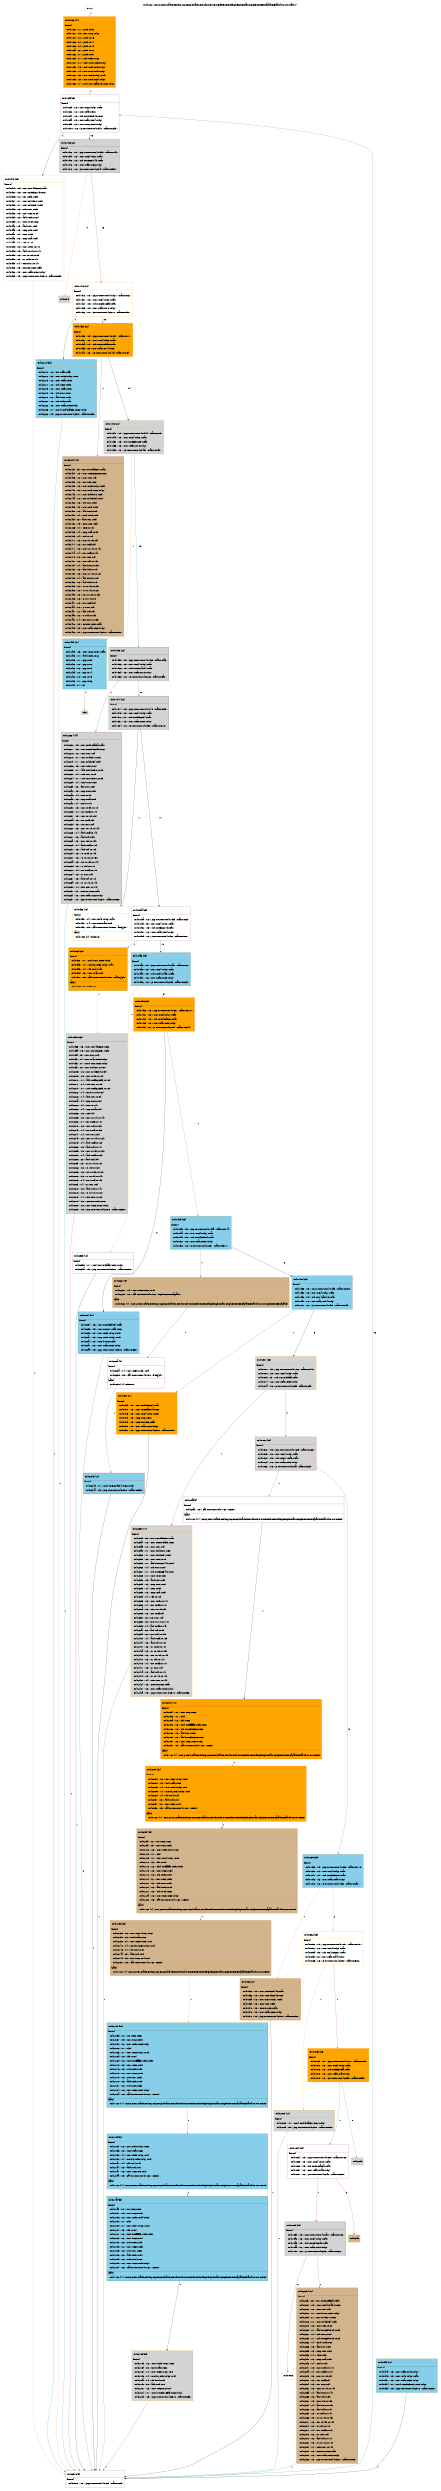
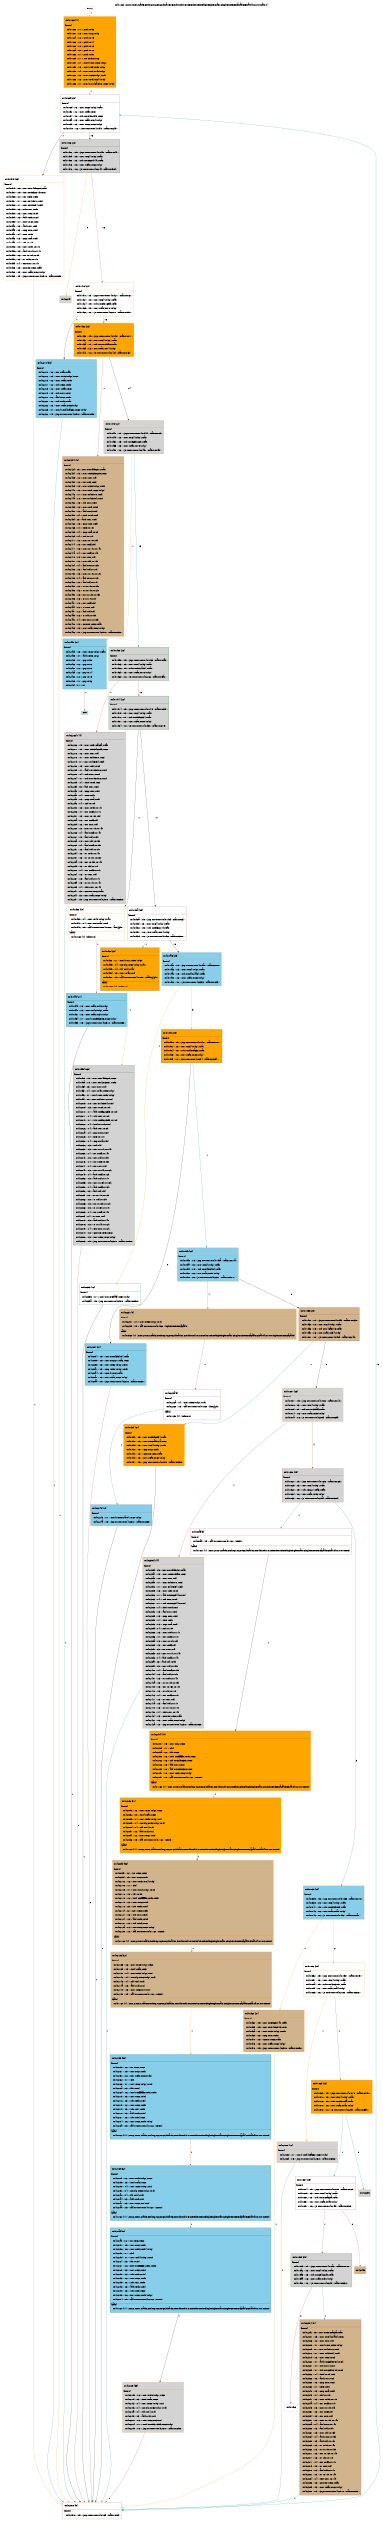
none -> (97, 966)
(322, 1293) -> (329, 1324)
(272, 2296) -> (275, 2329)
